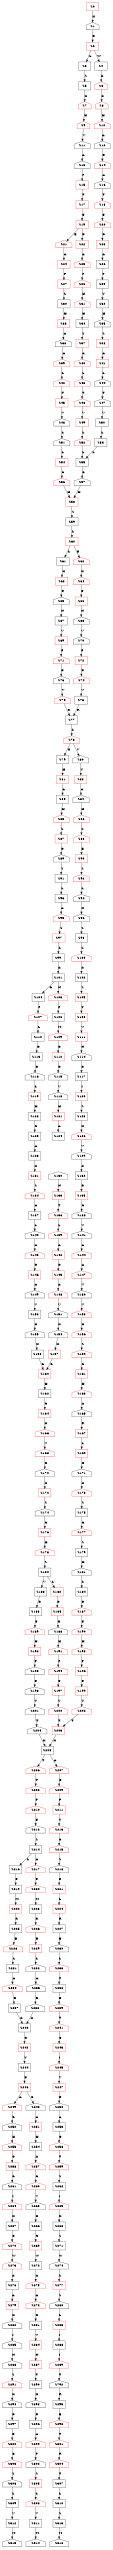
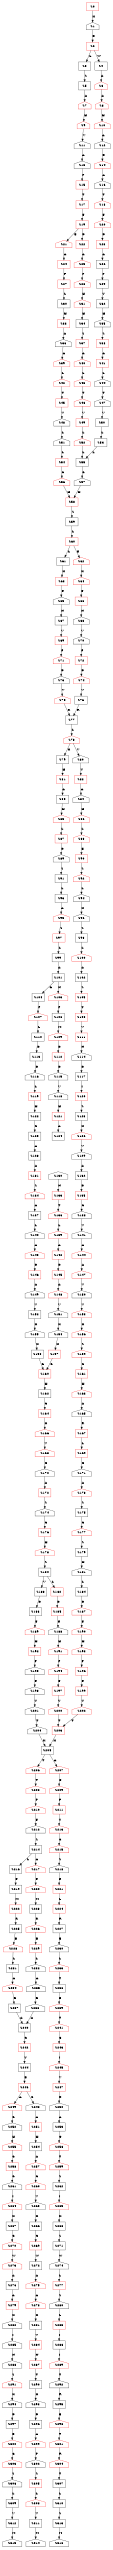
(59, 2385) -> (59, 2385)
